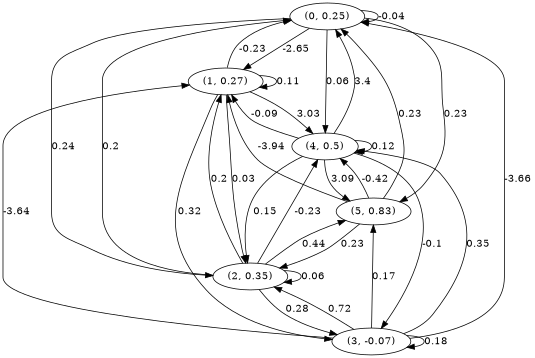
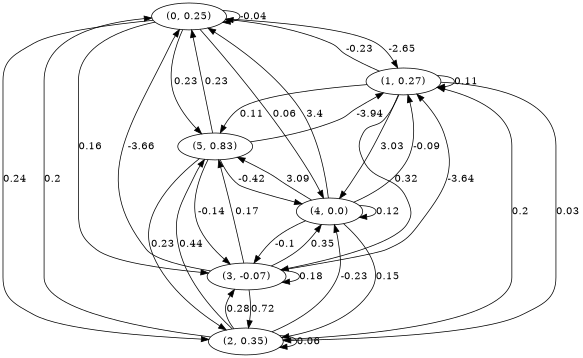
none -> (294, 93)
(325, 146) -> (330, 211)
none -> (78, 170)
none -> (195, 213)
